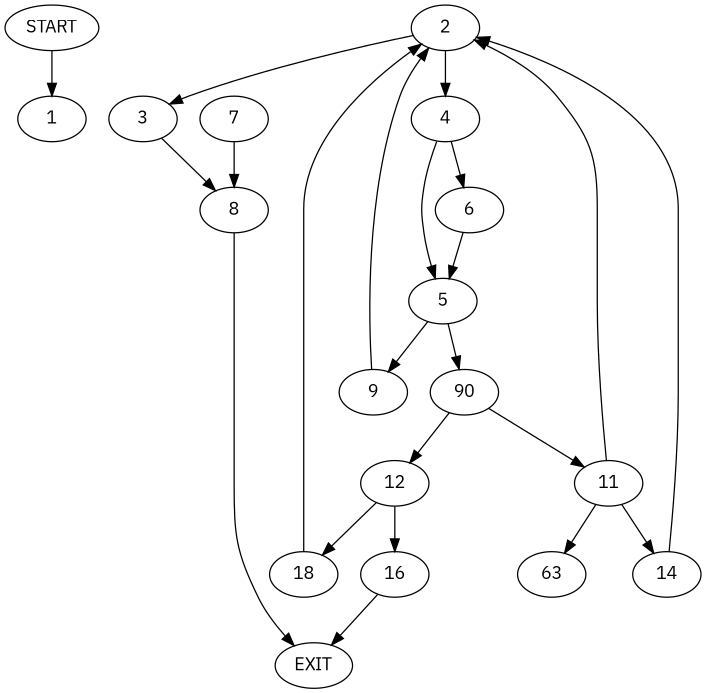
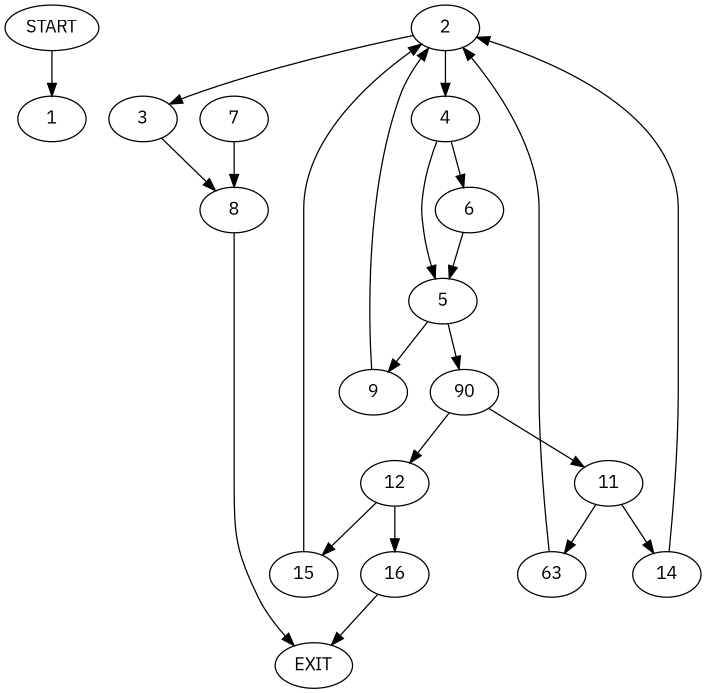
(597, 229) -> (539, 296)
(304, 574) -> (304, 574)
